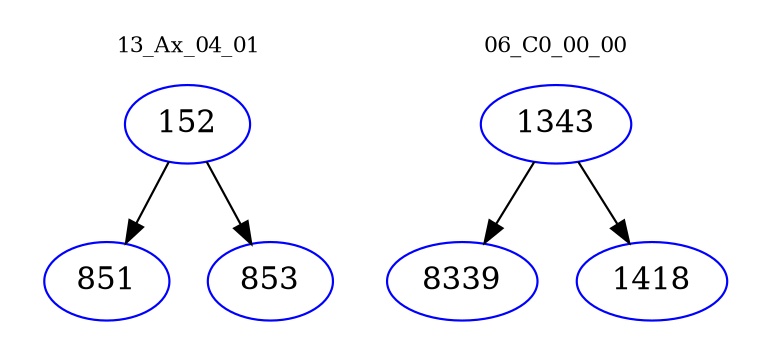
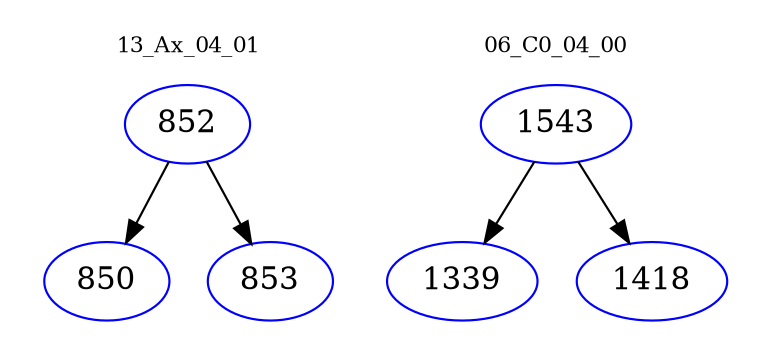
(556, 47) -> (556, 47)
(188, 124) -> (188, 124)
(556, 124) -> (556, 124)
(107, 281) -> (107, 281)
(462, 281) -> (462, 281)
